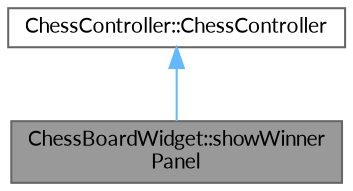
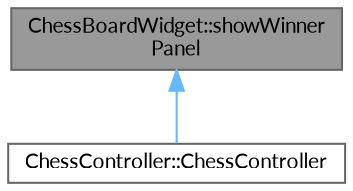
(177, 95) -> (177, 117)
